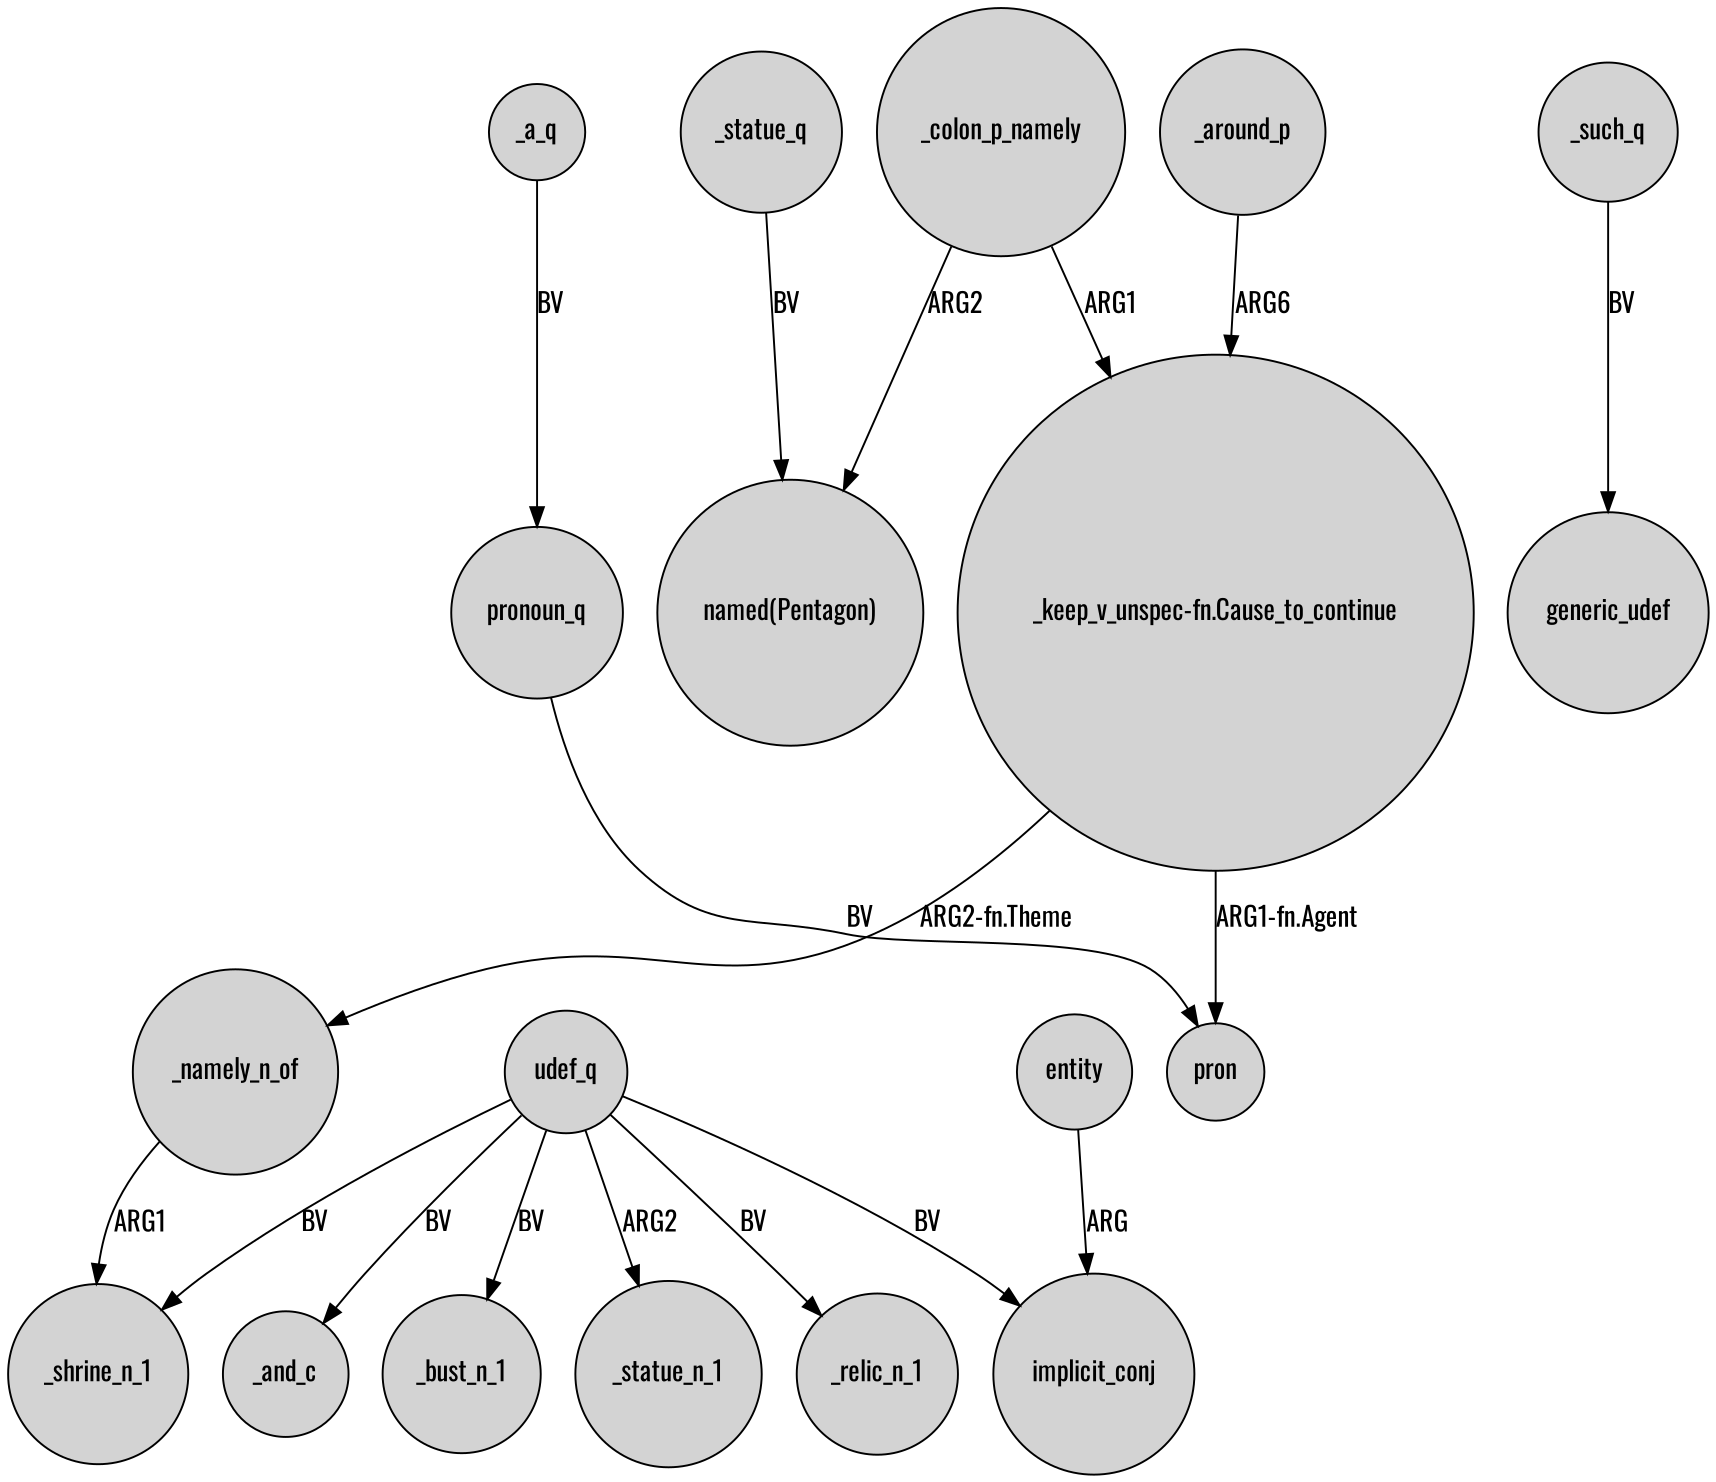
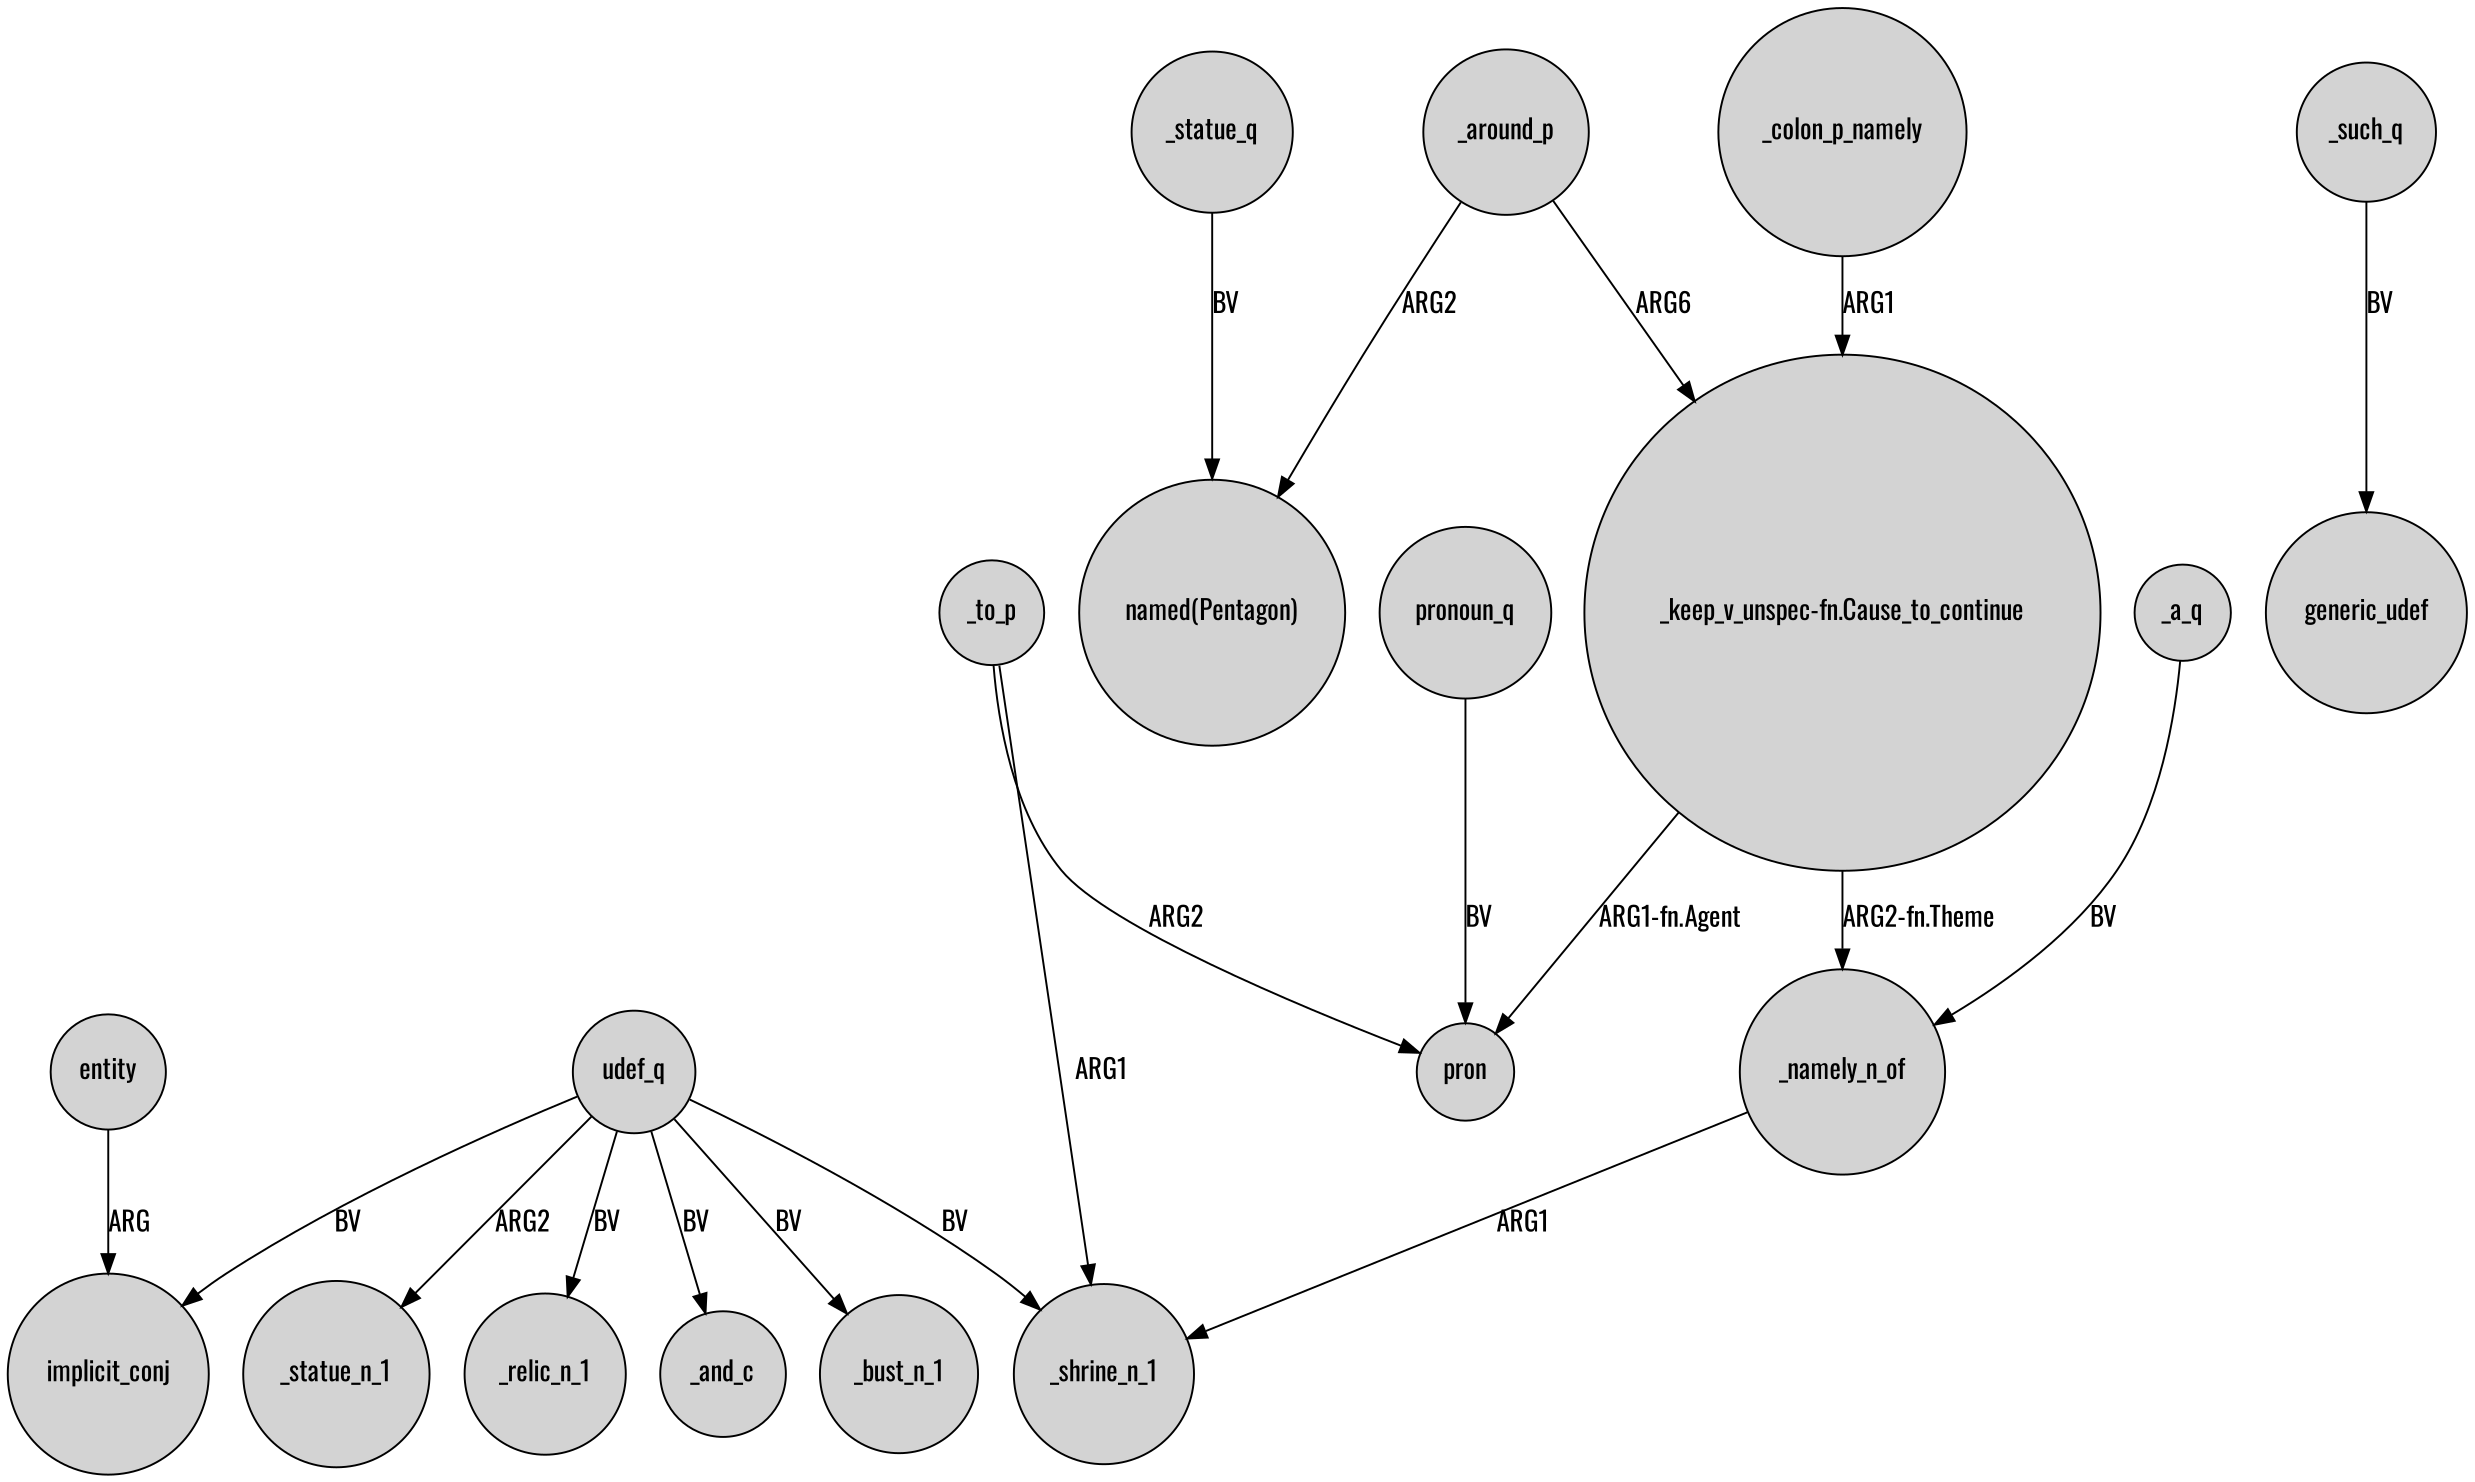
(537, 344) -> (2117, 870)
(902, 359) -> (1372, 340)
none -> (992, 613)
